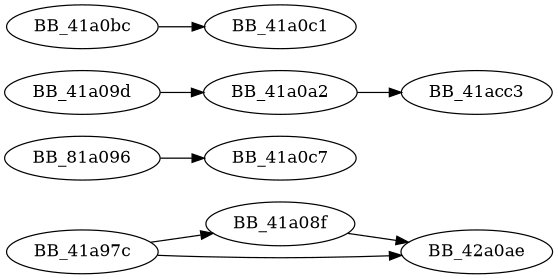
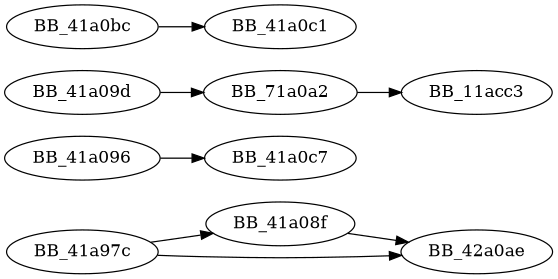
(280, 92) -> (280, 92)
(477, 92) -> (477, 92)
(82, 158) -> (82, 158)
